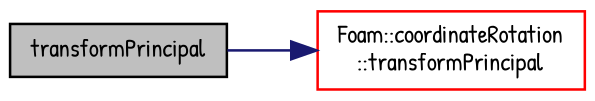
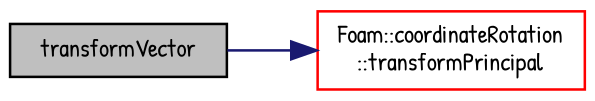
(118, 50) -> (118, 50)
